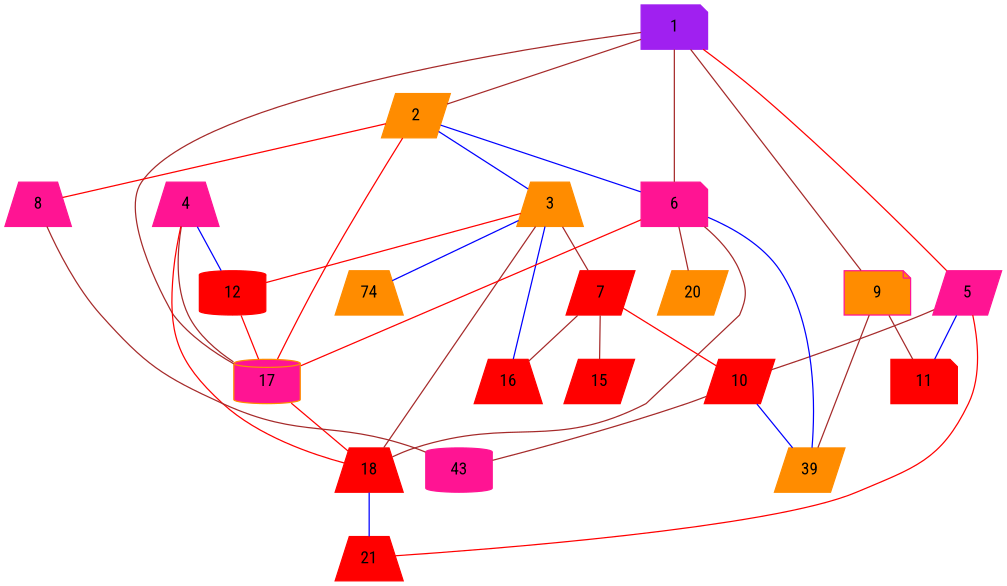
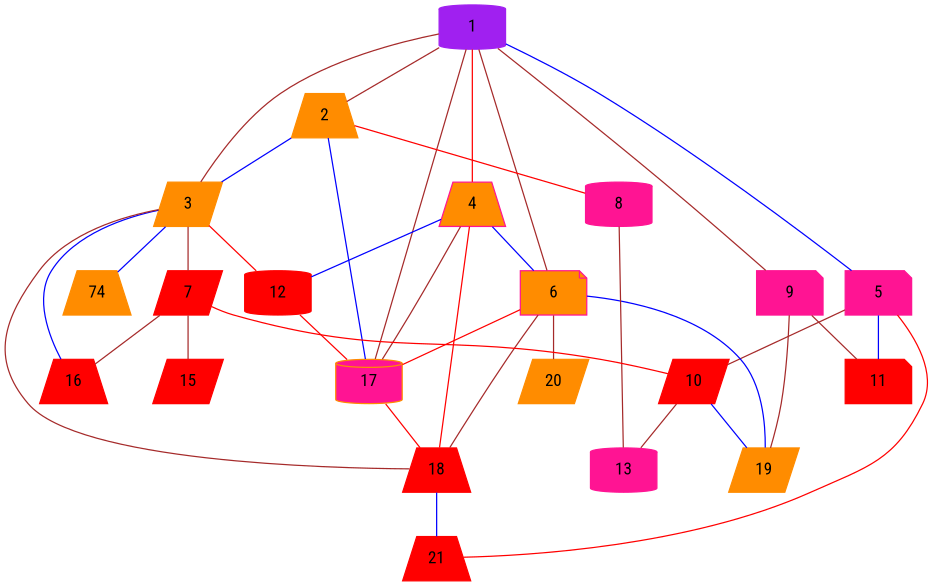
(674, 27) -> (472, 27)
none -> (302, 80)
(416, 116) -> (325, 116)
none -> (472, 116)
(829, 156) -> (684, 149)
(541, 159) -> (513, 249)
(38, 204) -> (619, 204)
(186, 204) -> (472, 204)
(550, 204) -> (188, 204)
(674, 204) -> (554, 293)
(337, 247) -> (347, 249)
(877, 293) -> (790, 293)
(967, 293) -> (878, 293)
(459, 470) -> (624, 470)
(810, 470) -> (764, 470)
